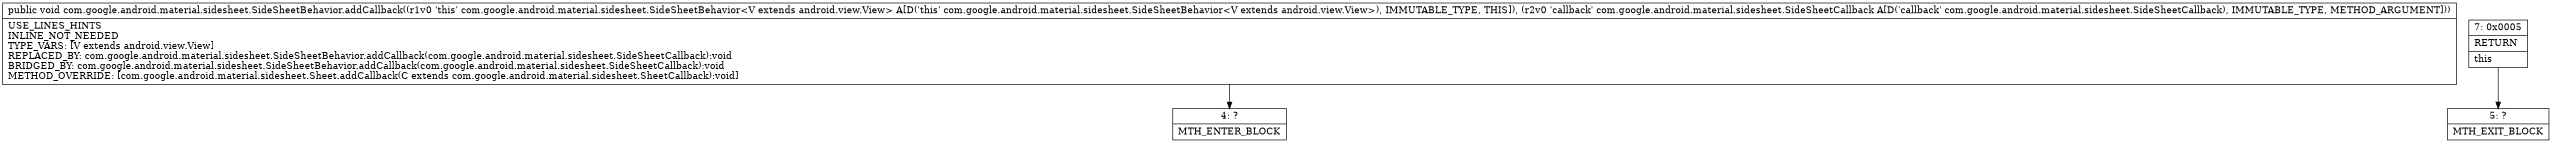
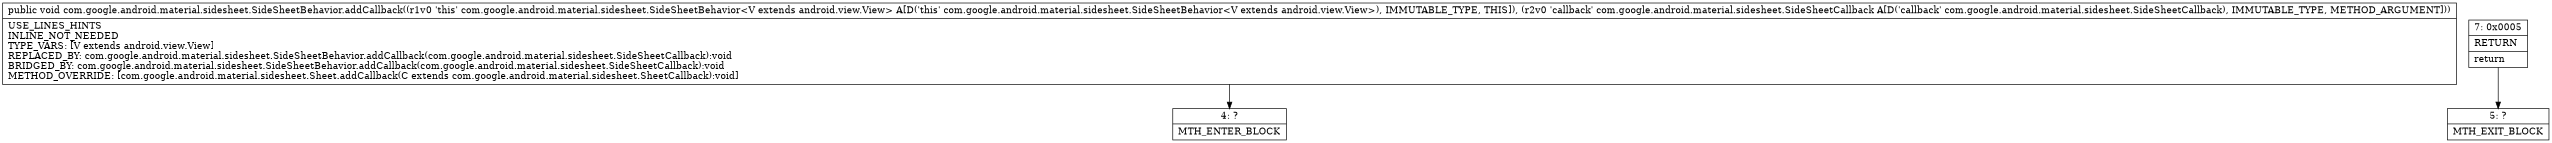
(2483, 59) -> (2490, 59)
